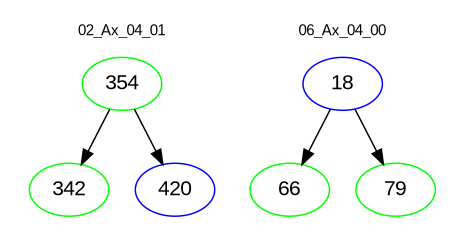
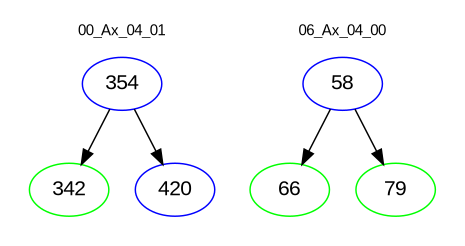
(122, 32) -> (122, 32)
(122, 84) -> (122, 84)
(343, 84) -> (343, 84)
